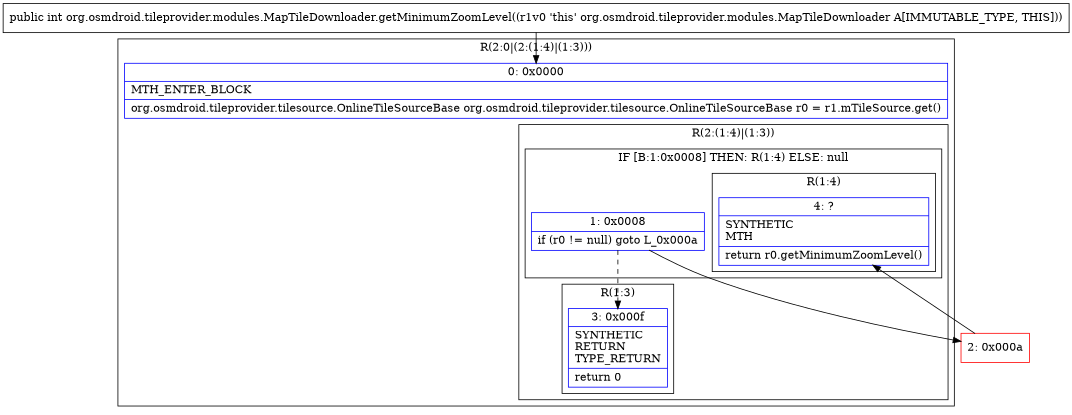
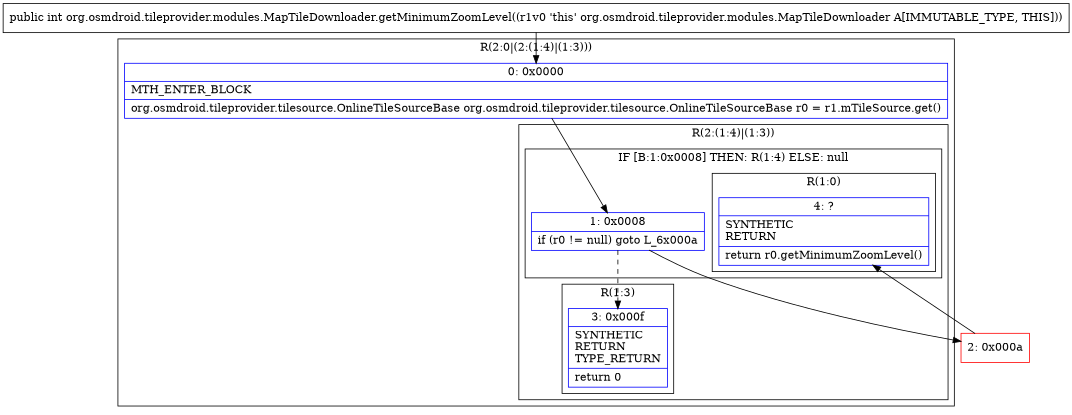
none -> (578, 162)
(824, 182) -> (824, 182)
(739, 237) -> (751, 237)
(618, 241) -> (618, 241)
